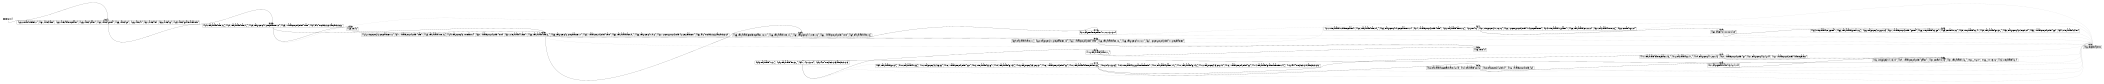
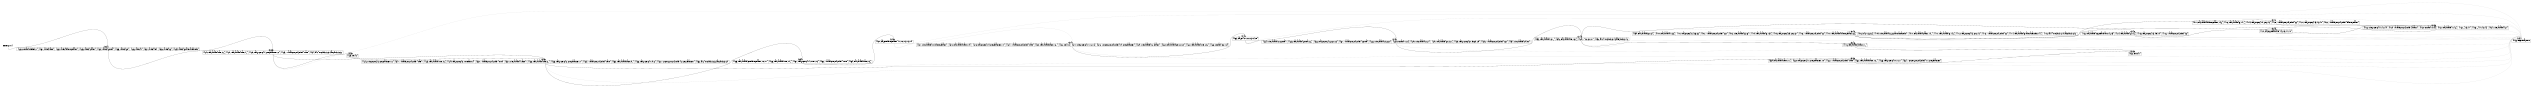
none -> (1495, 50)
